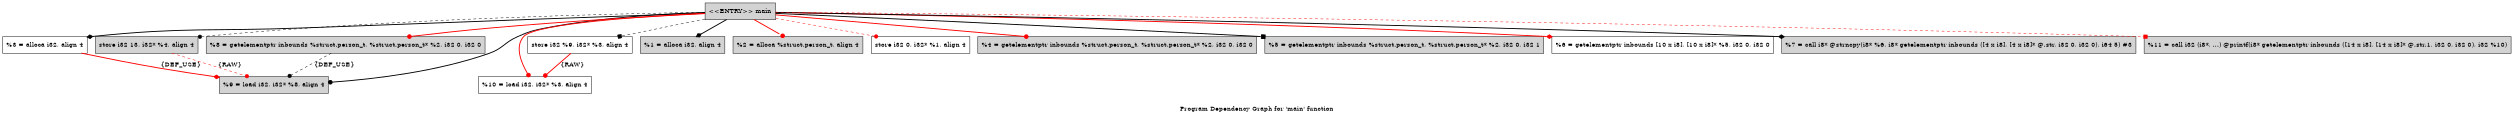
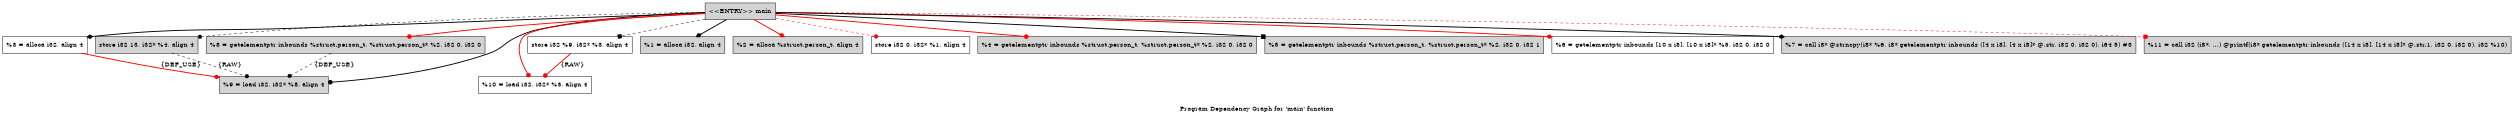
(767, 27) -> (767, 27)
(209, 64) -> (209, 64)
